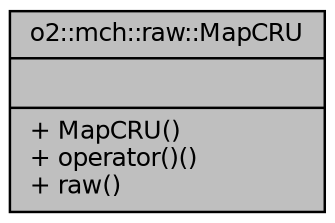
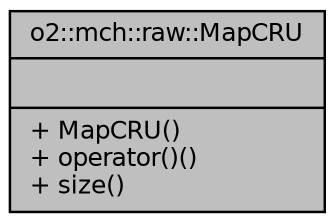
(76, 186) -> (78, 186)
